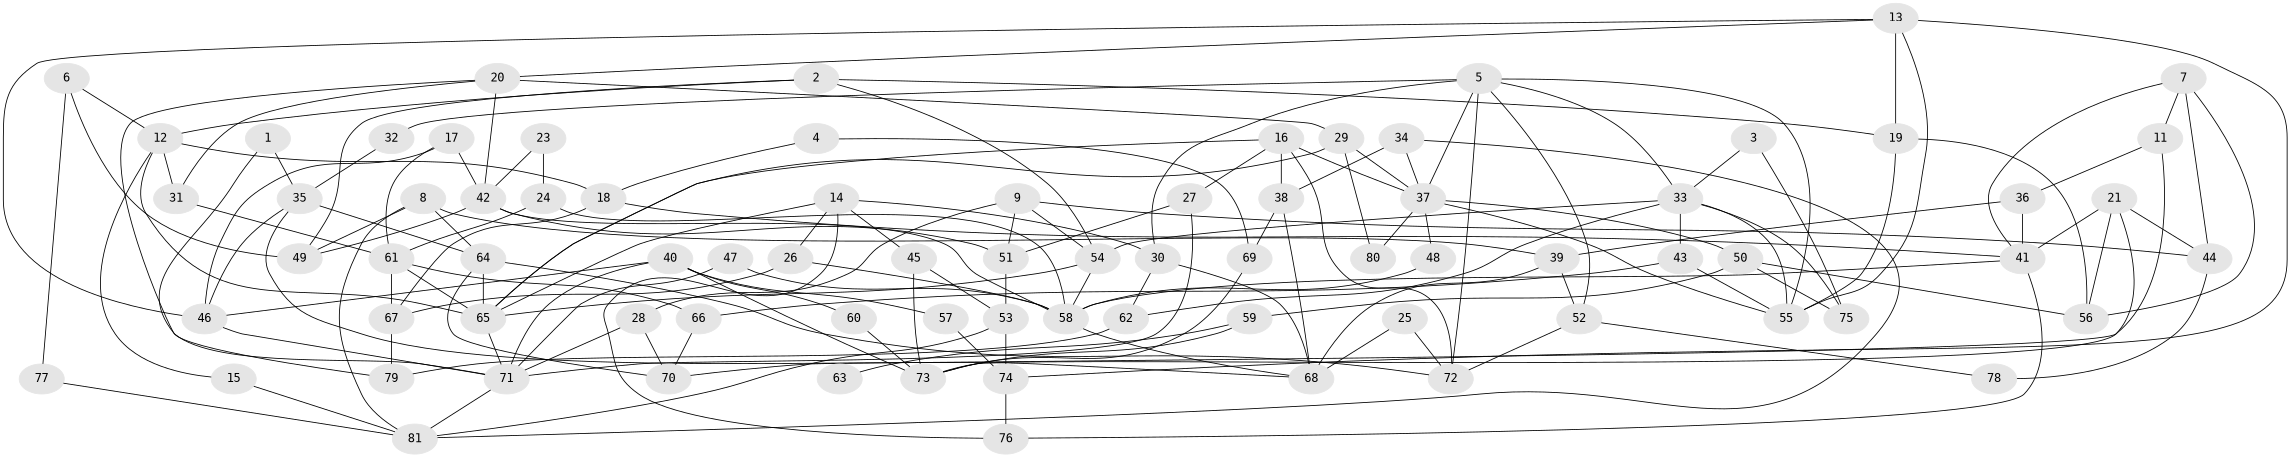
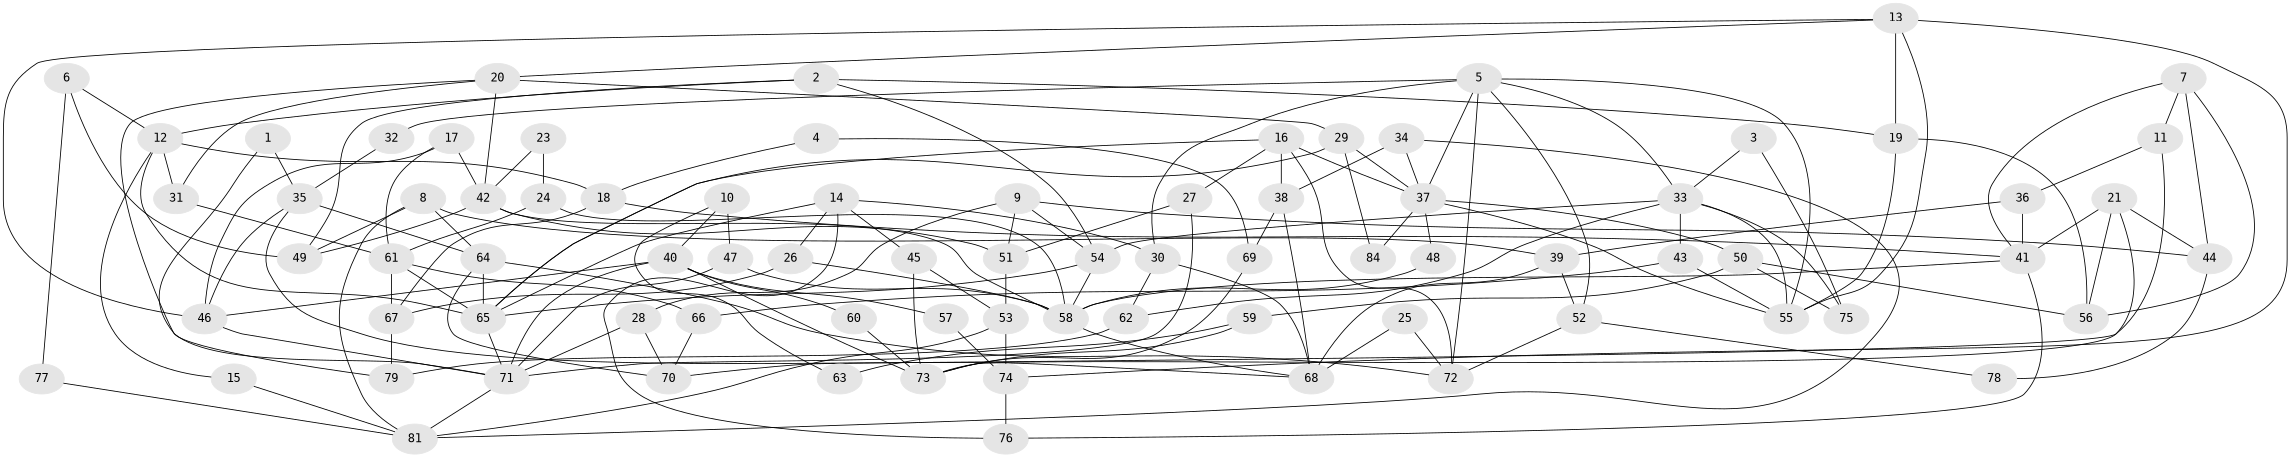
none -> (727, 199)
(1373, 259) -> (1373, 259)
